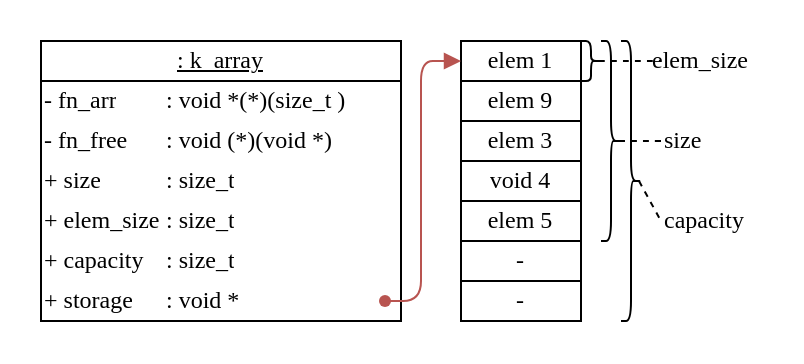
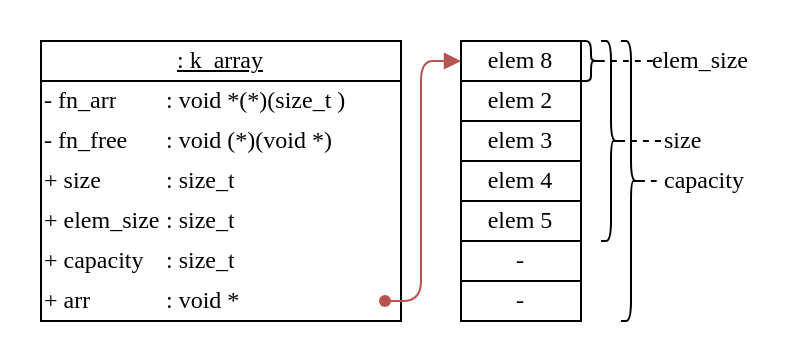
(521, 61) -> (521, 61)
(521, 101) -> (521, 101)
(521, 181) -> (521, 181)
(711, 221) -> (711, 181)
(102, 301) -> (75, 301)
